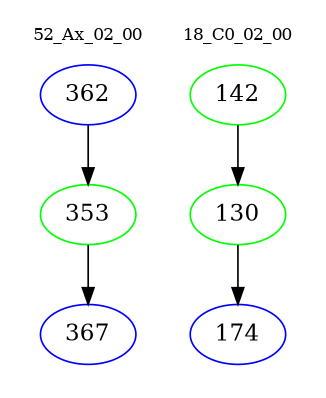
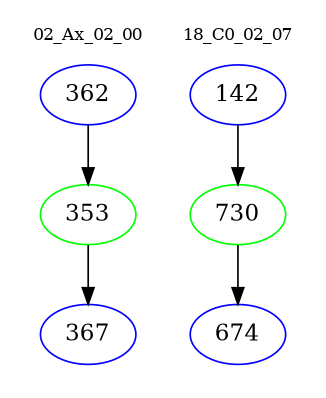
(88, 36) -> (88, 36)
(238, 36) -> (238, 36)
(238, 95) -> (238, 95)
(238, 215) -> (238, 215)
(238, 334) -> (238, 334)
